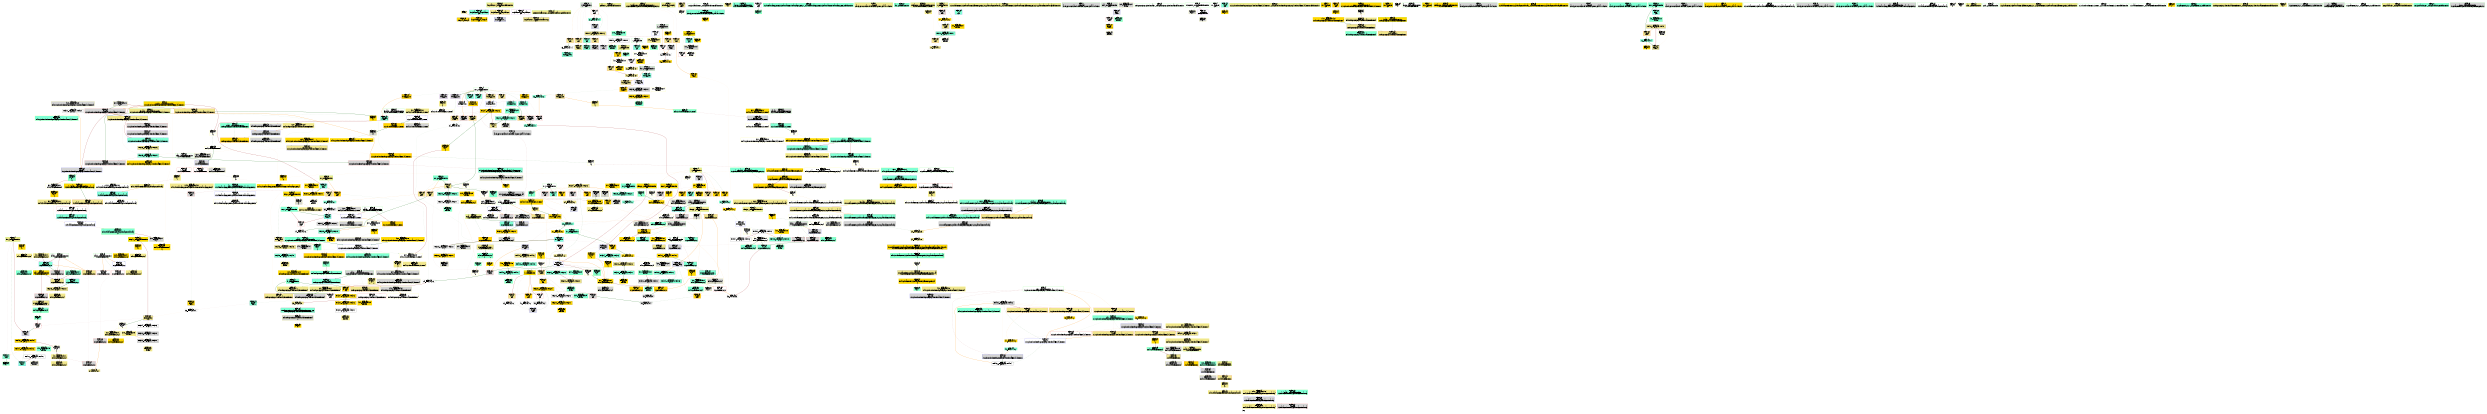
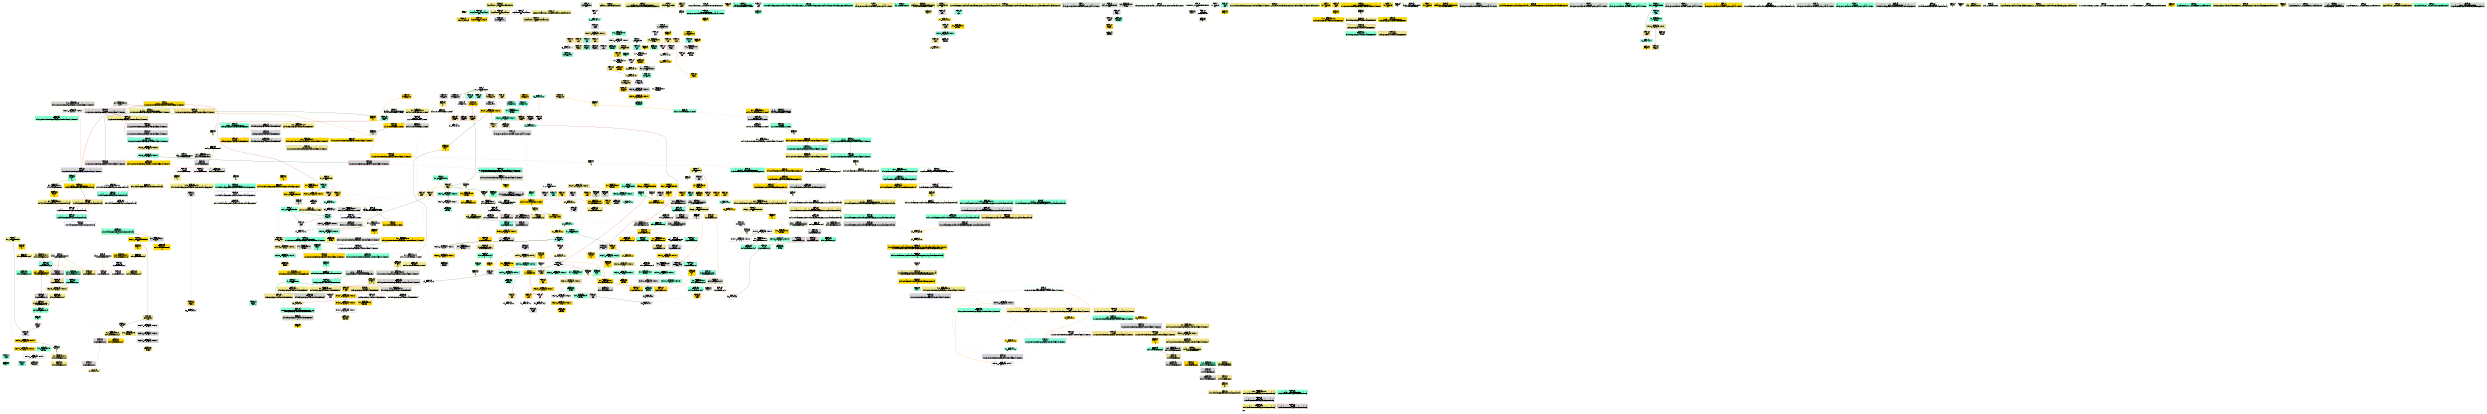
(1045, 341) -> (1045, 341)
